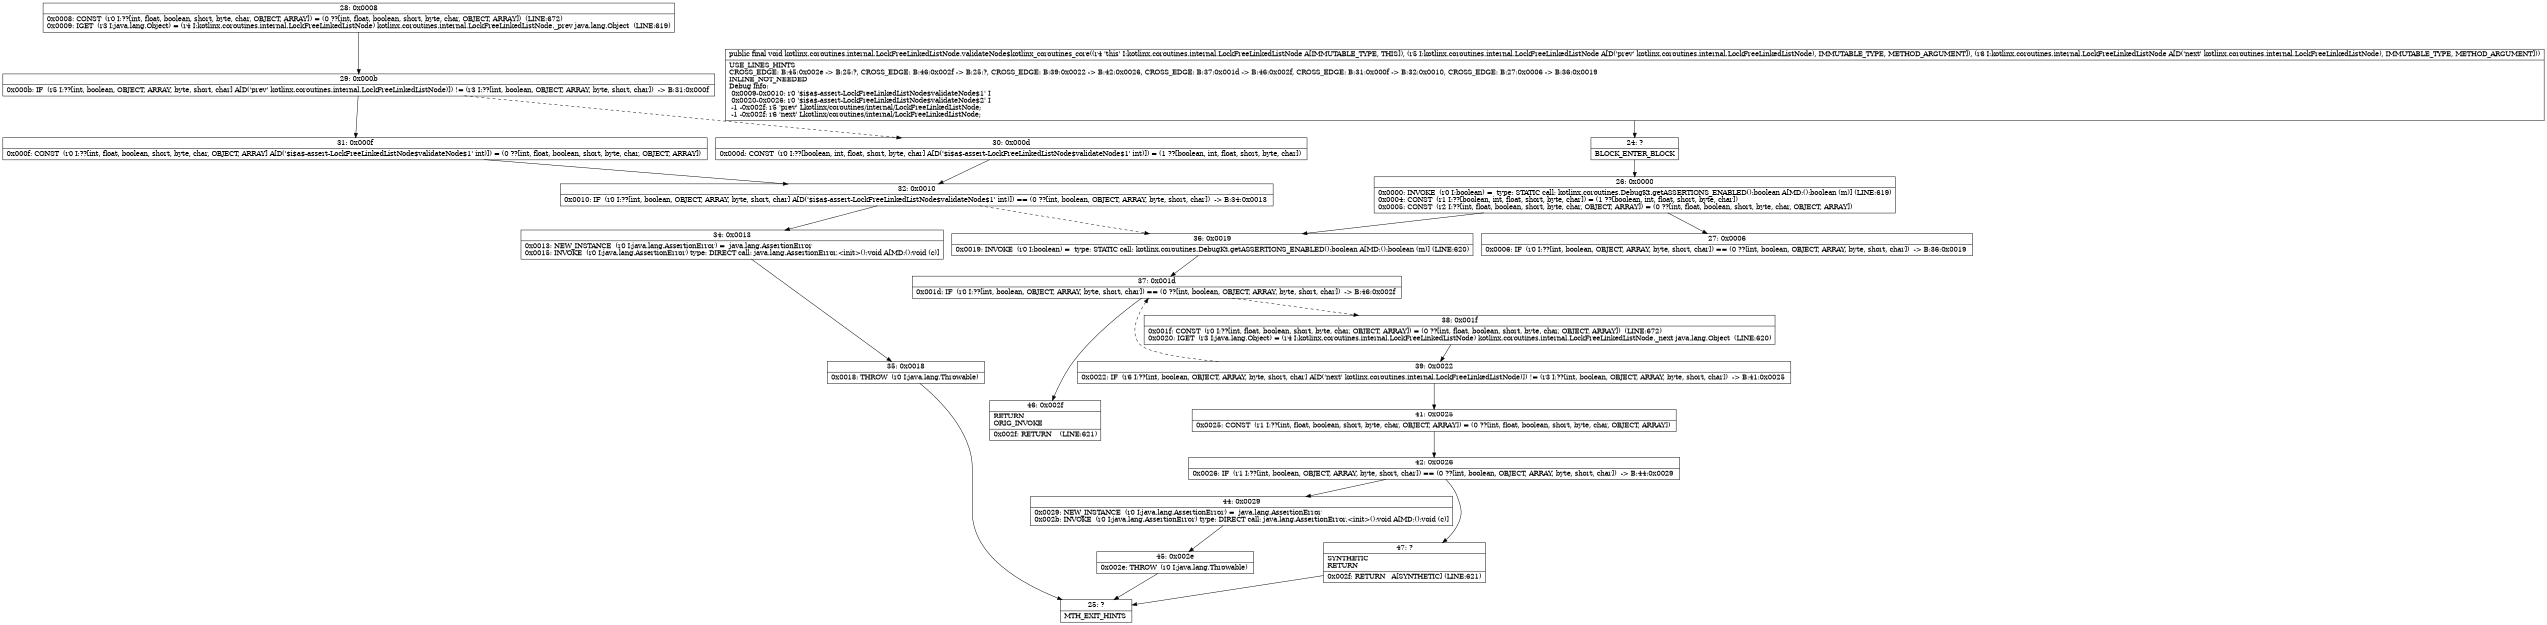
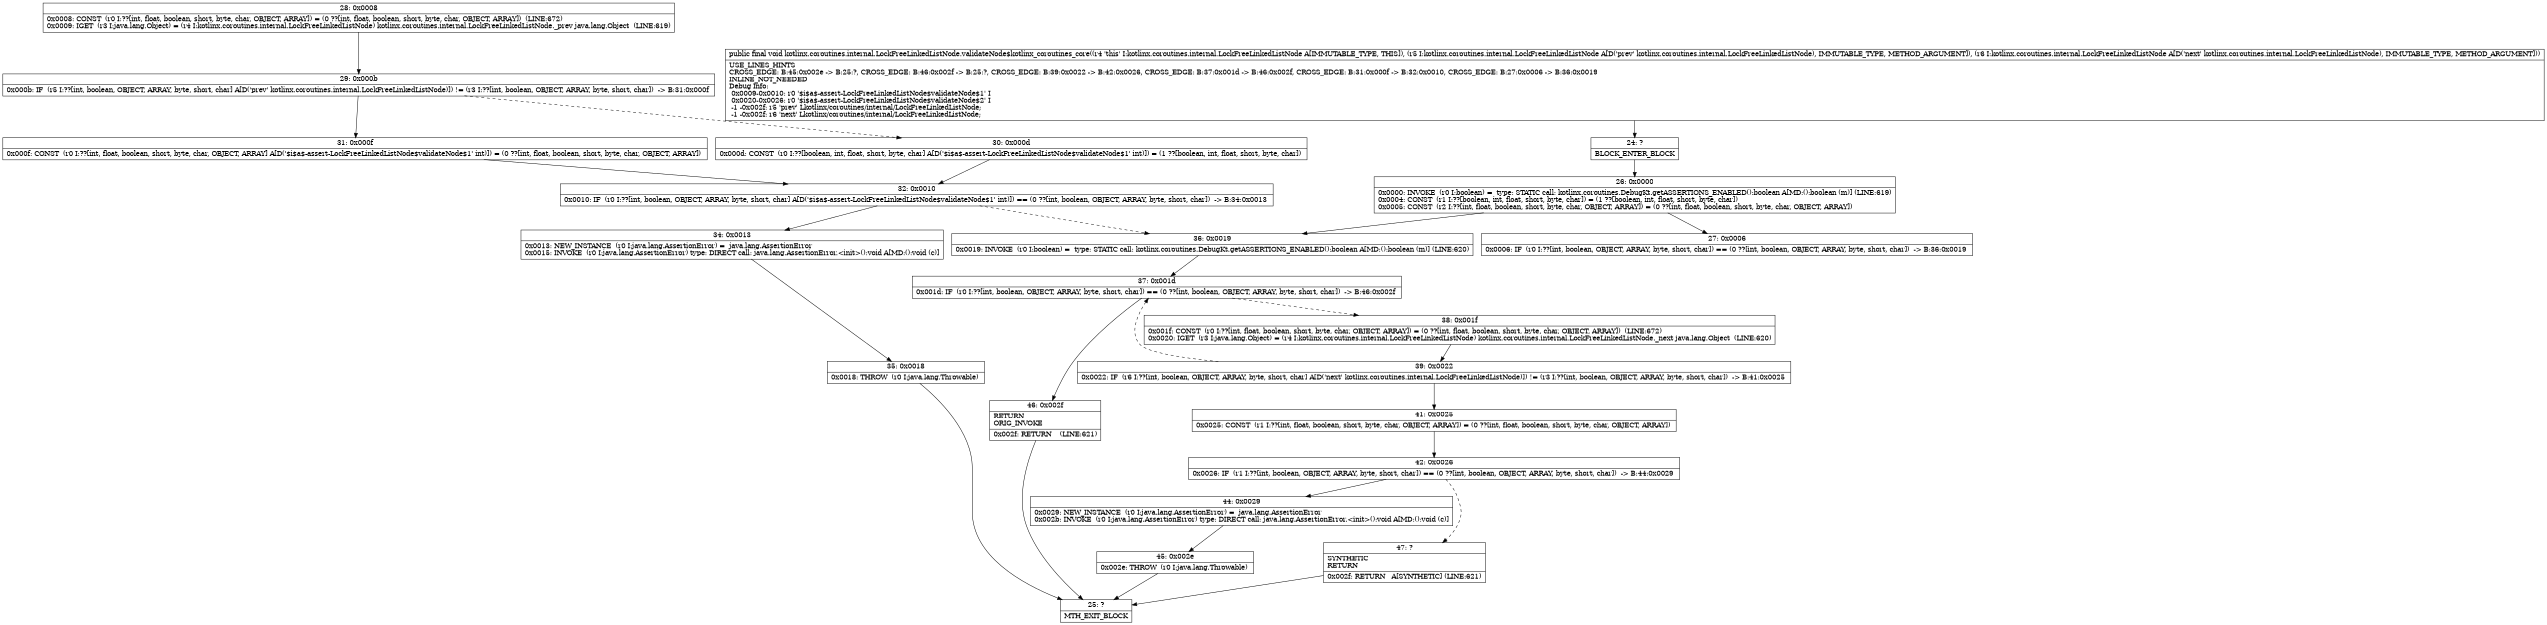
(1461, 510) -> (1461, 510)
none -> (1027, 526)
(1095, 616) -> (1096, 616)
